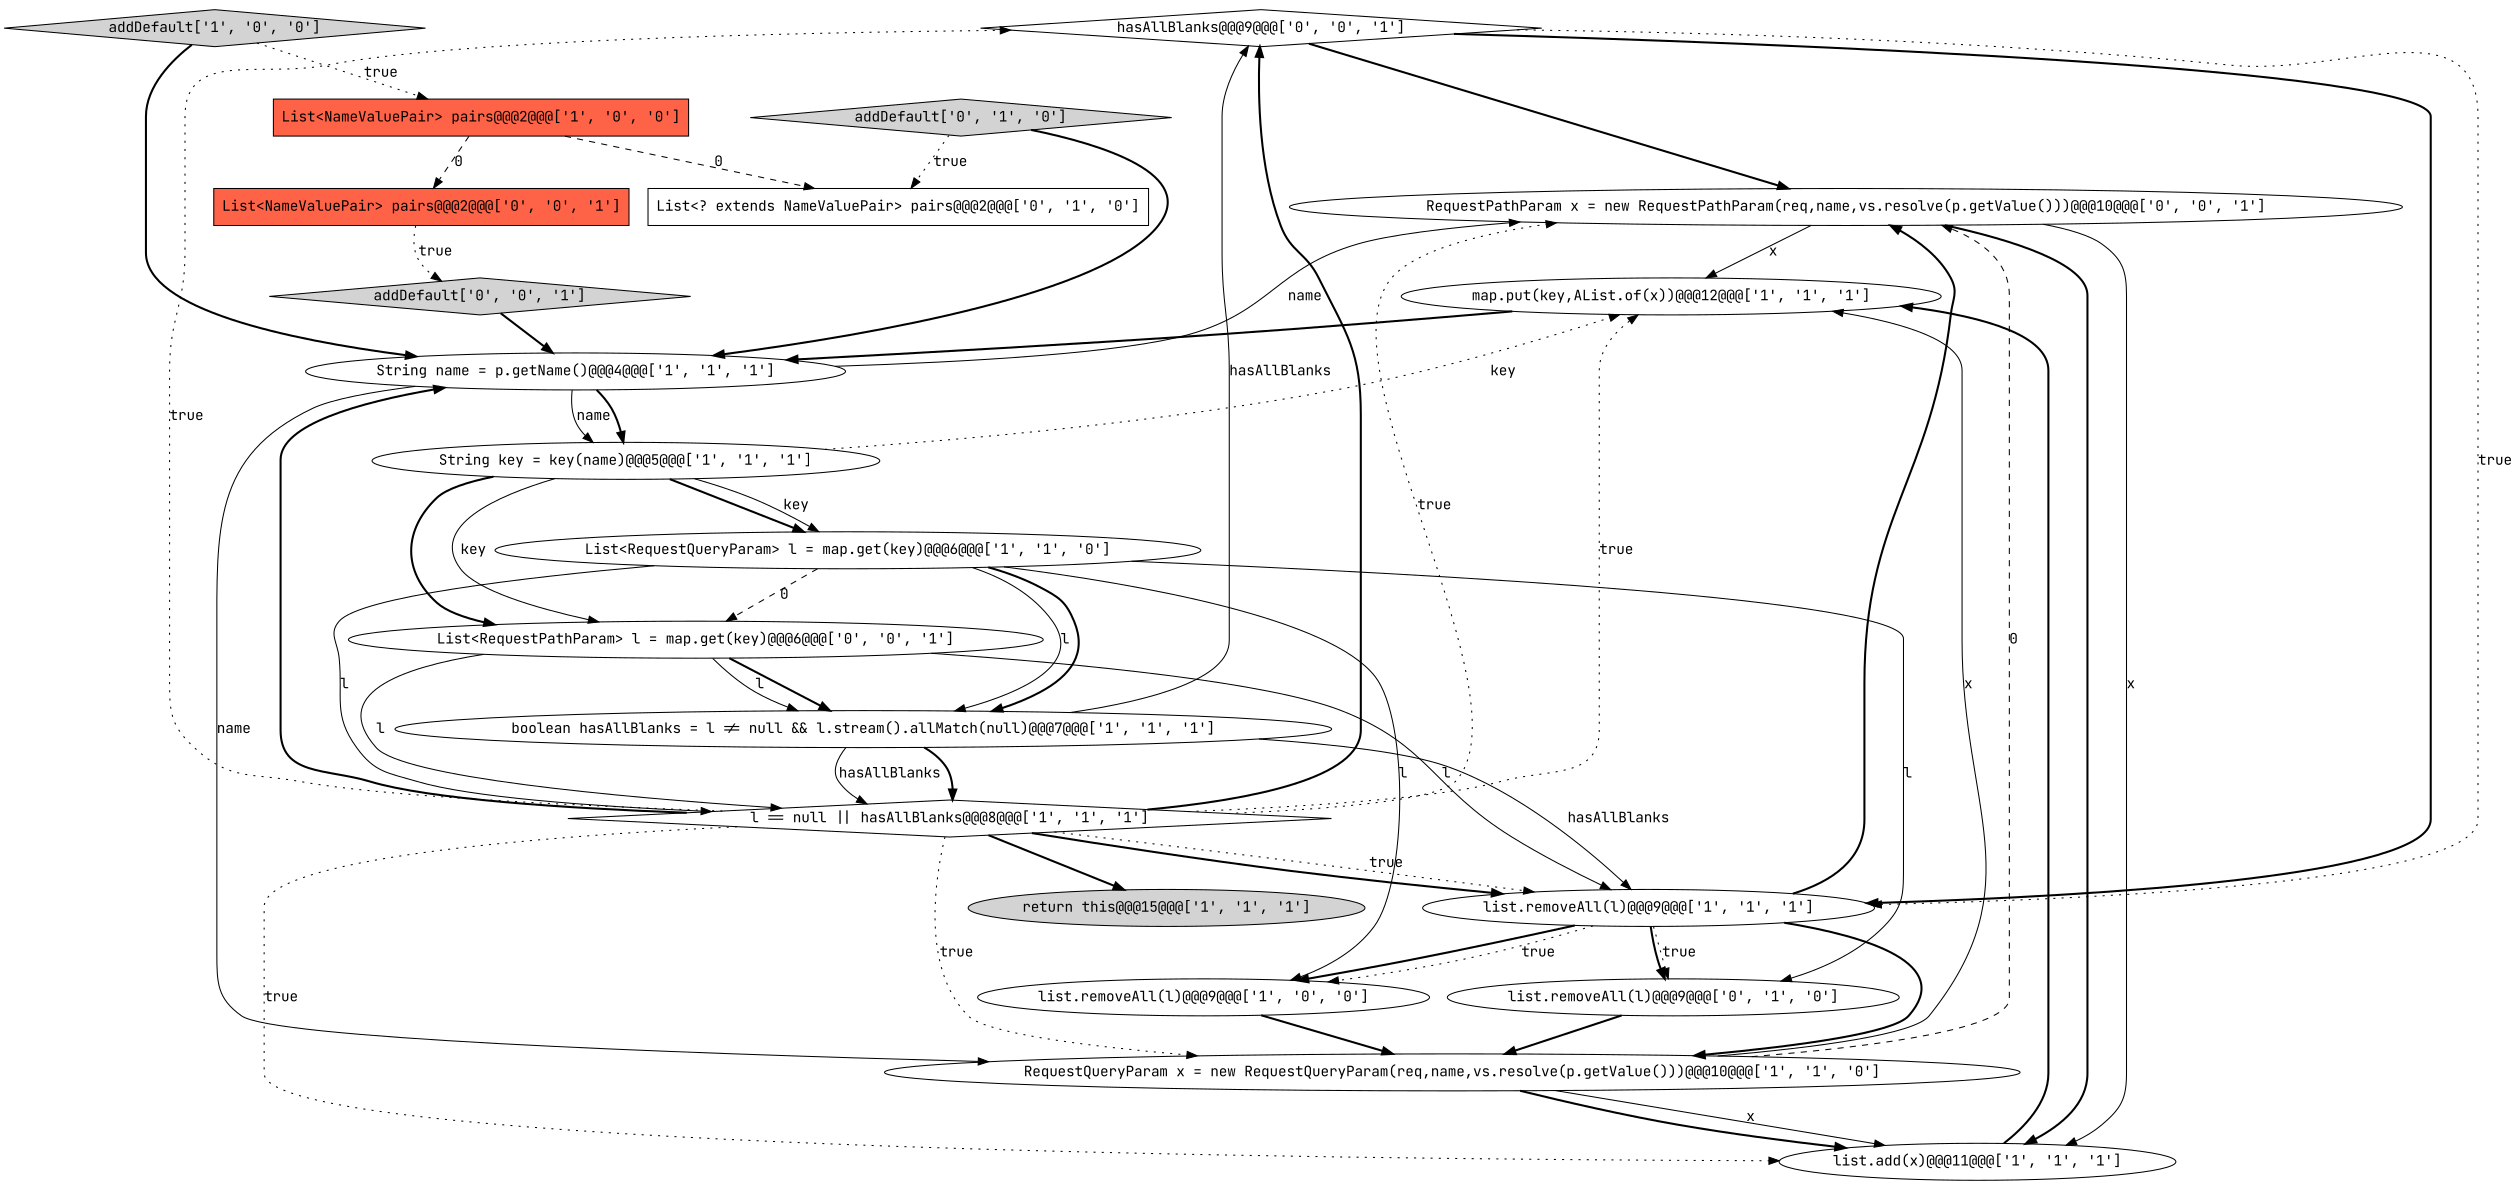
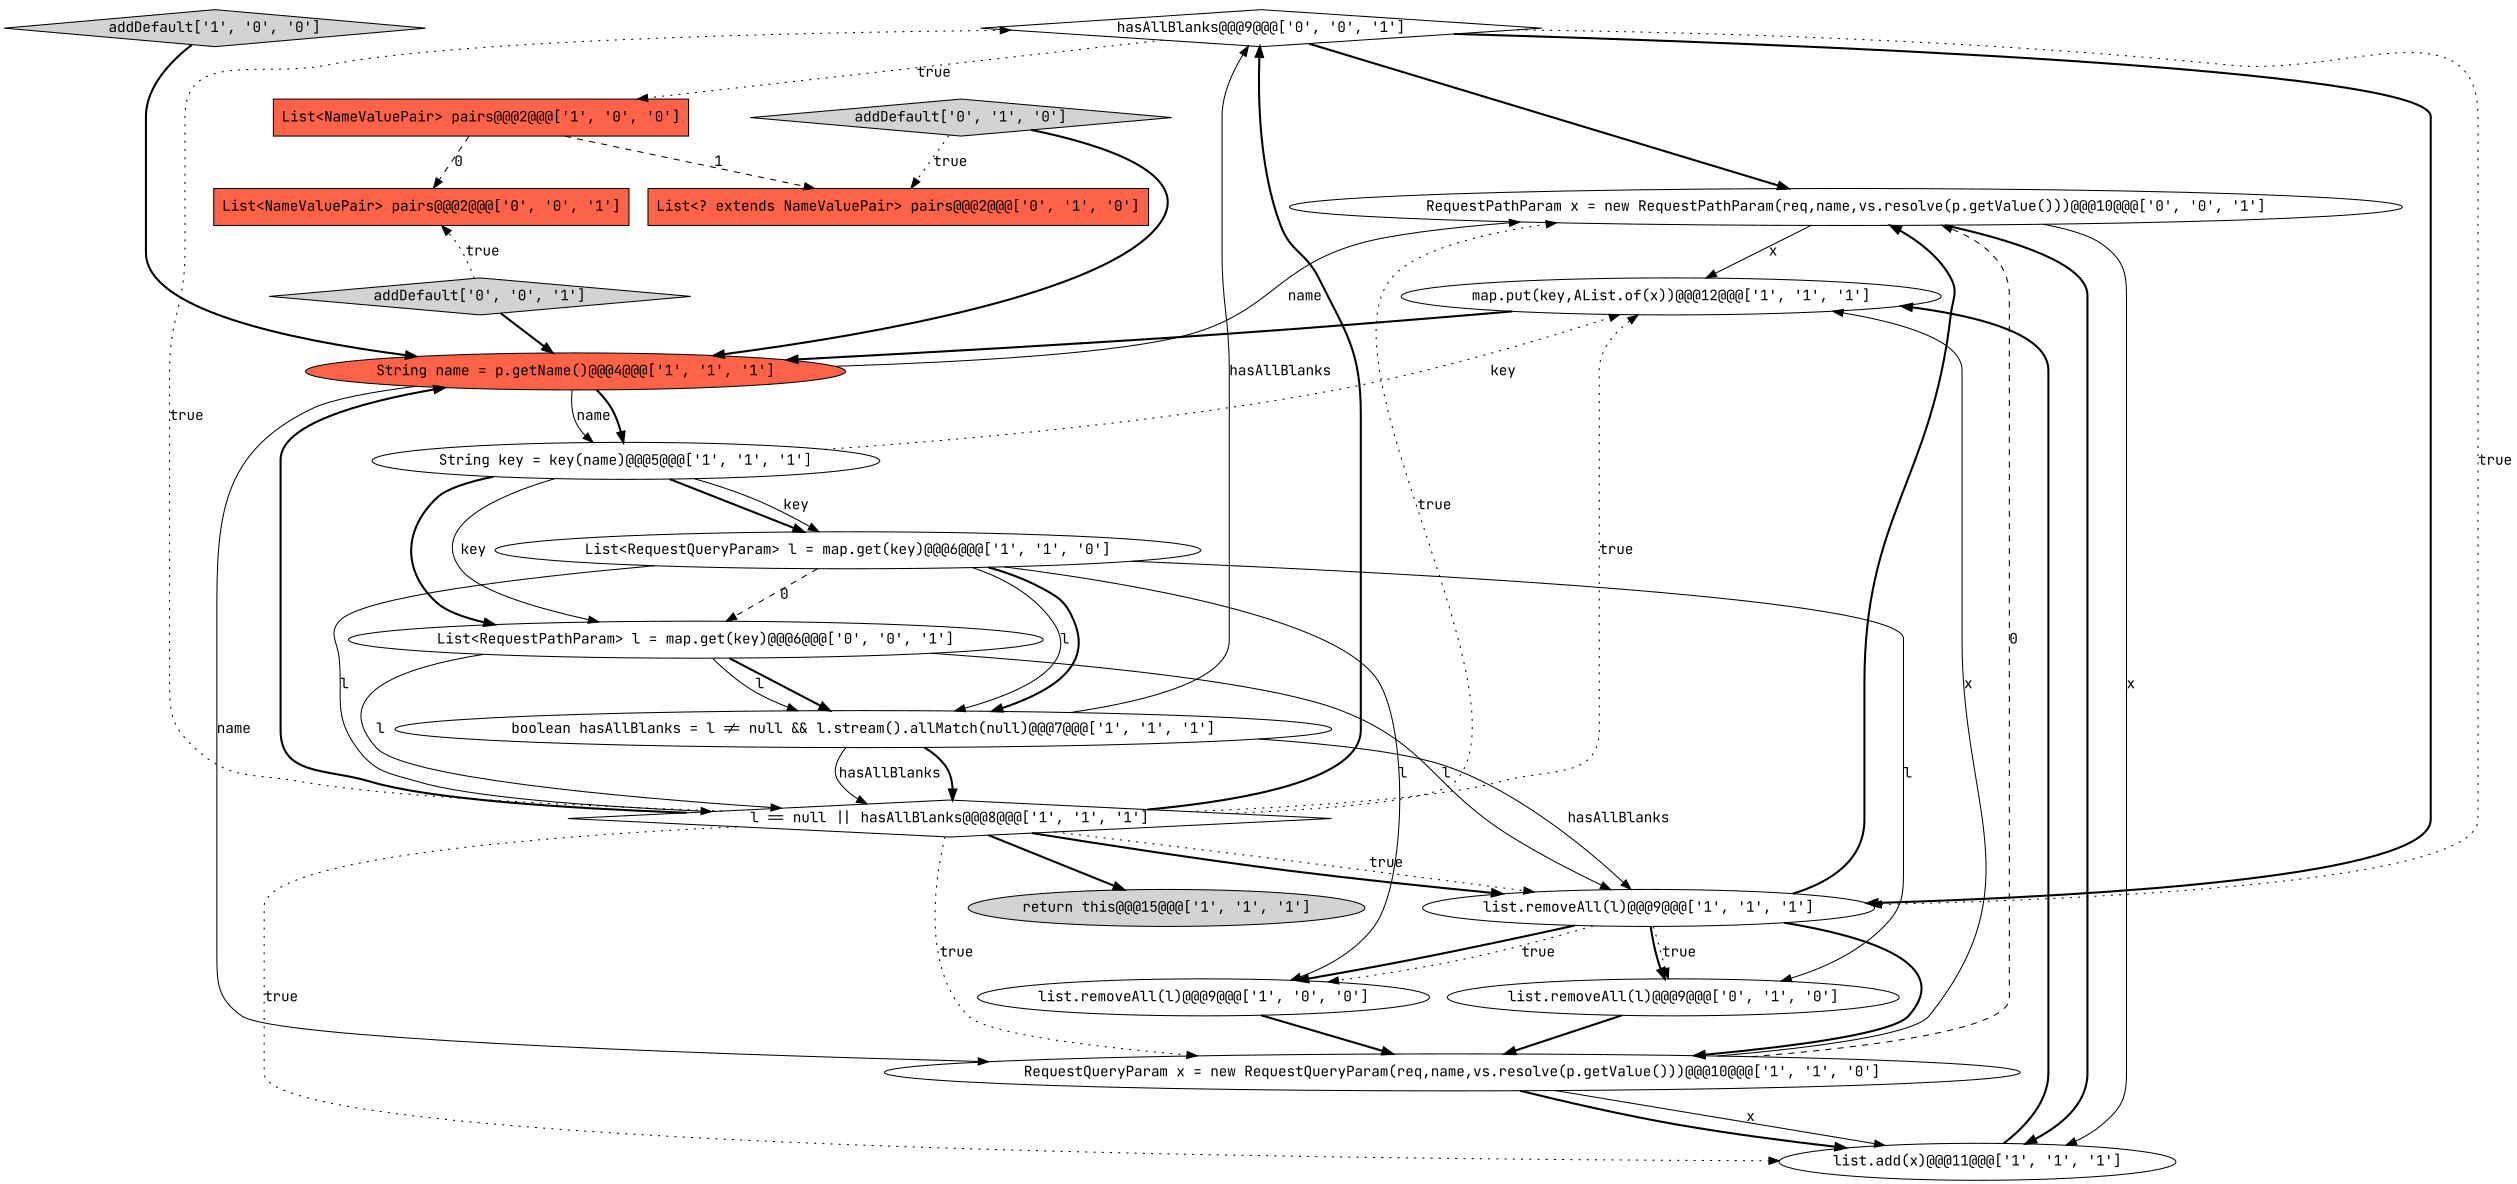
(341, 71) -> (905, 69)
(719, 162) -> (719, 162)
(898, 207) -> (898, 207)
(416, 253) -> (464, 255)
(576, 371) -> (576, 371)
